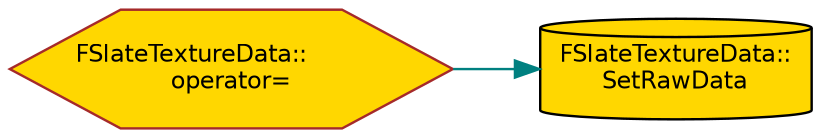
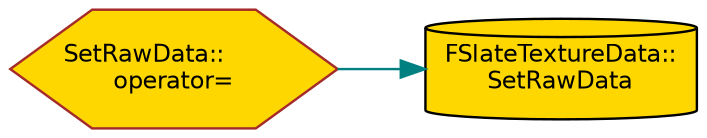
(231, 69) -> (174, 69)
